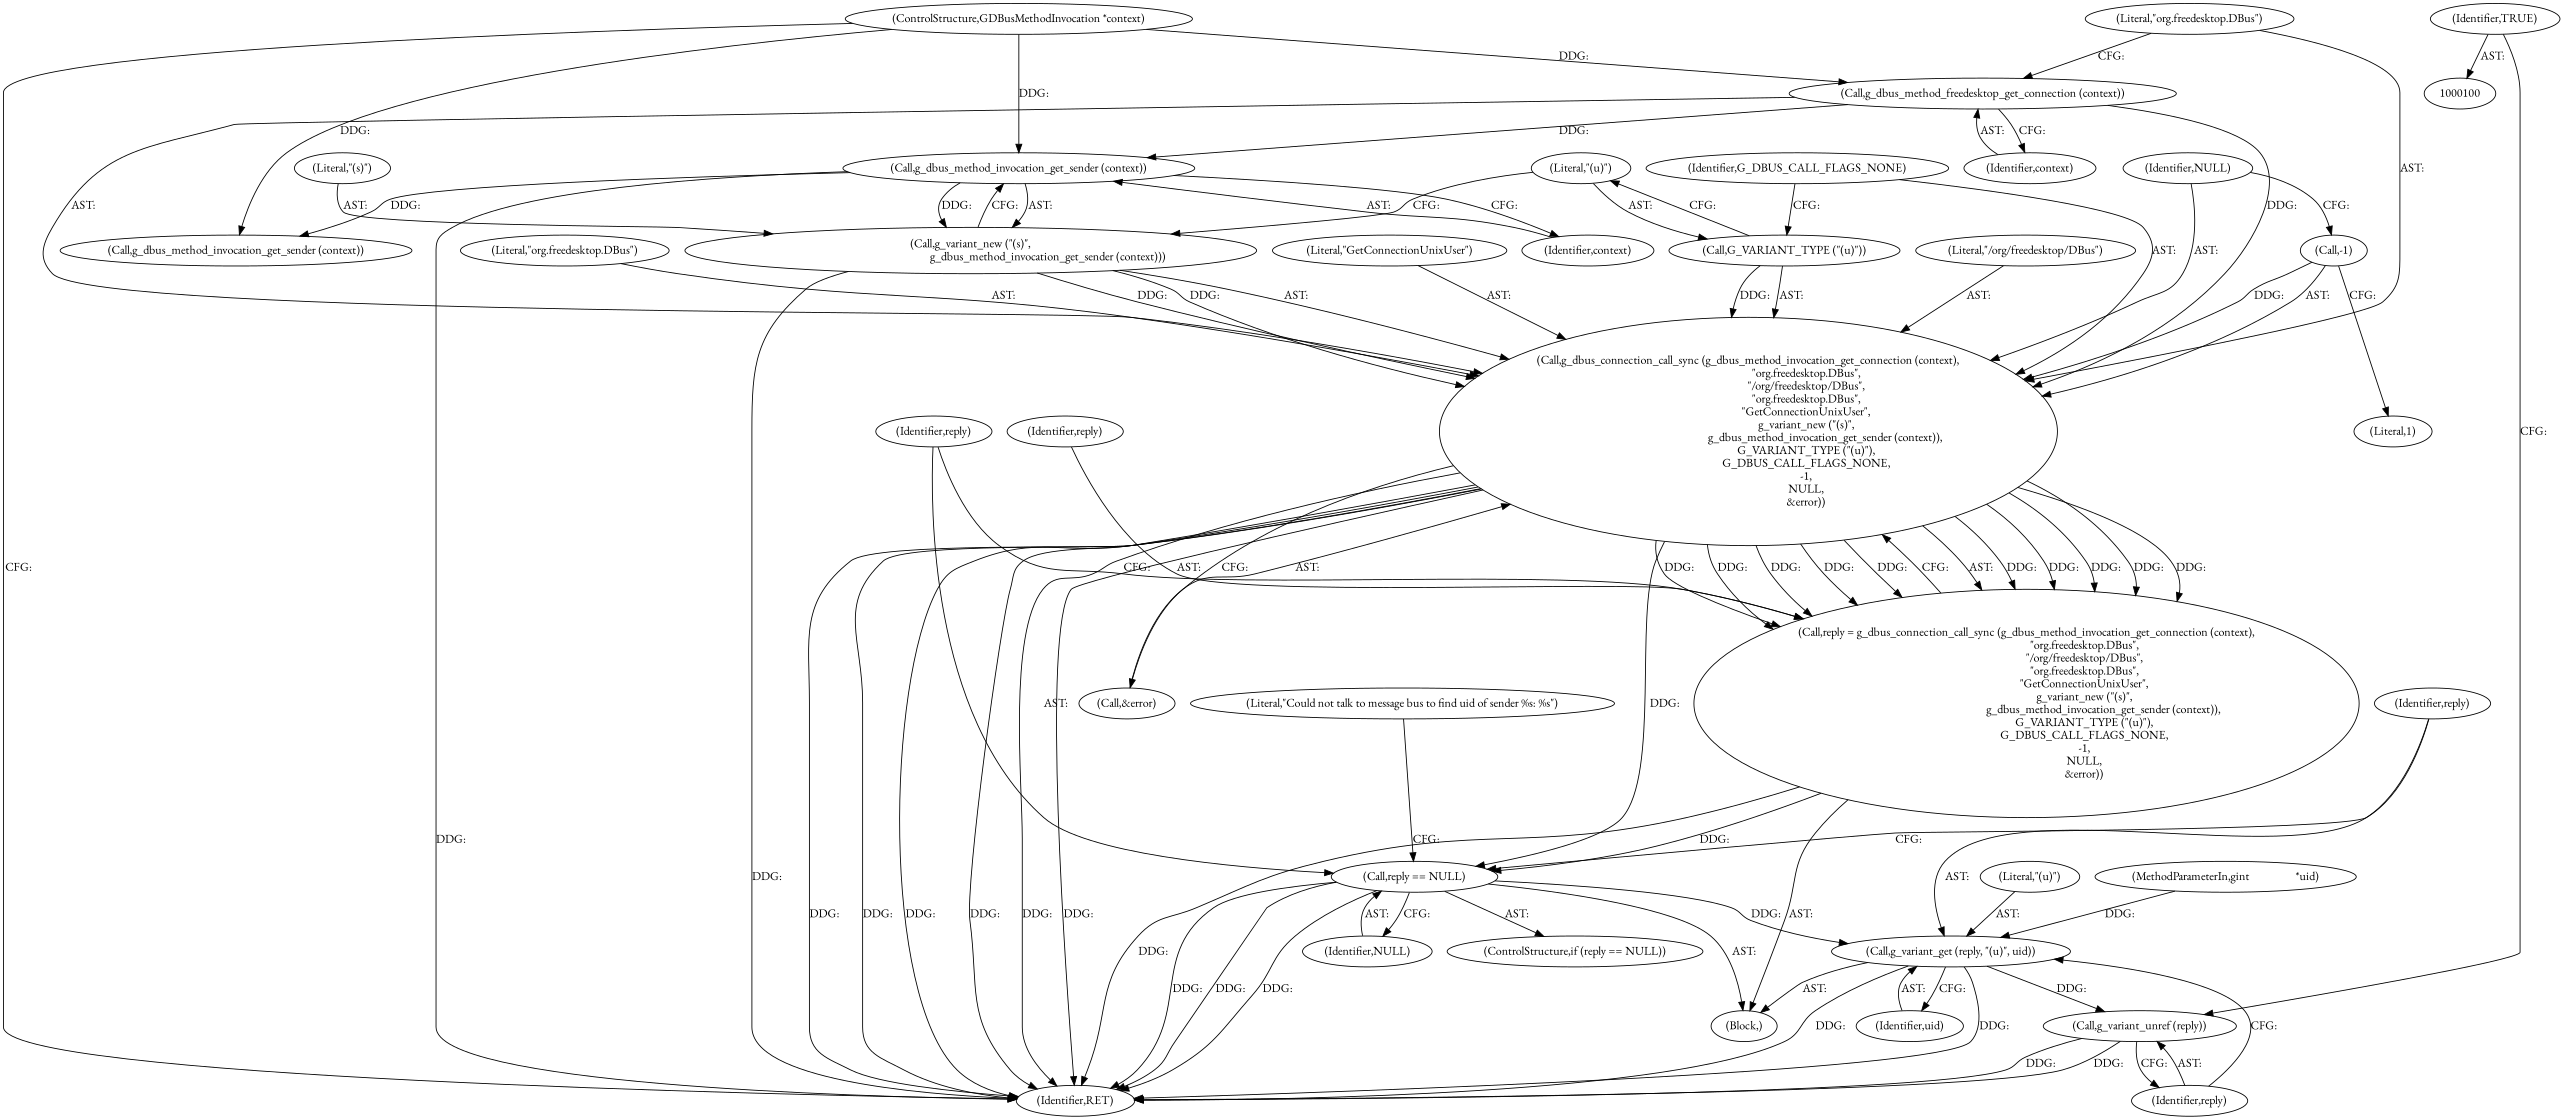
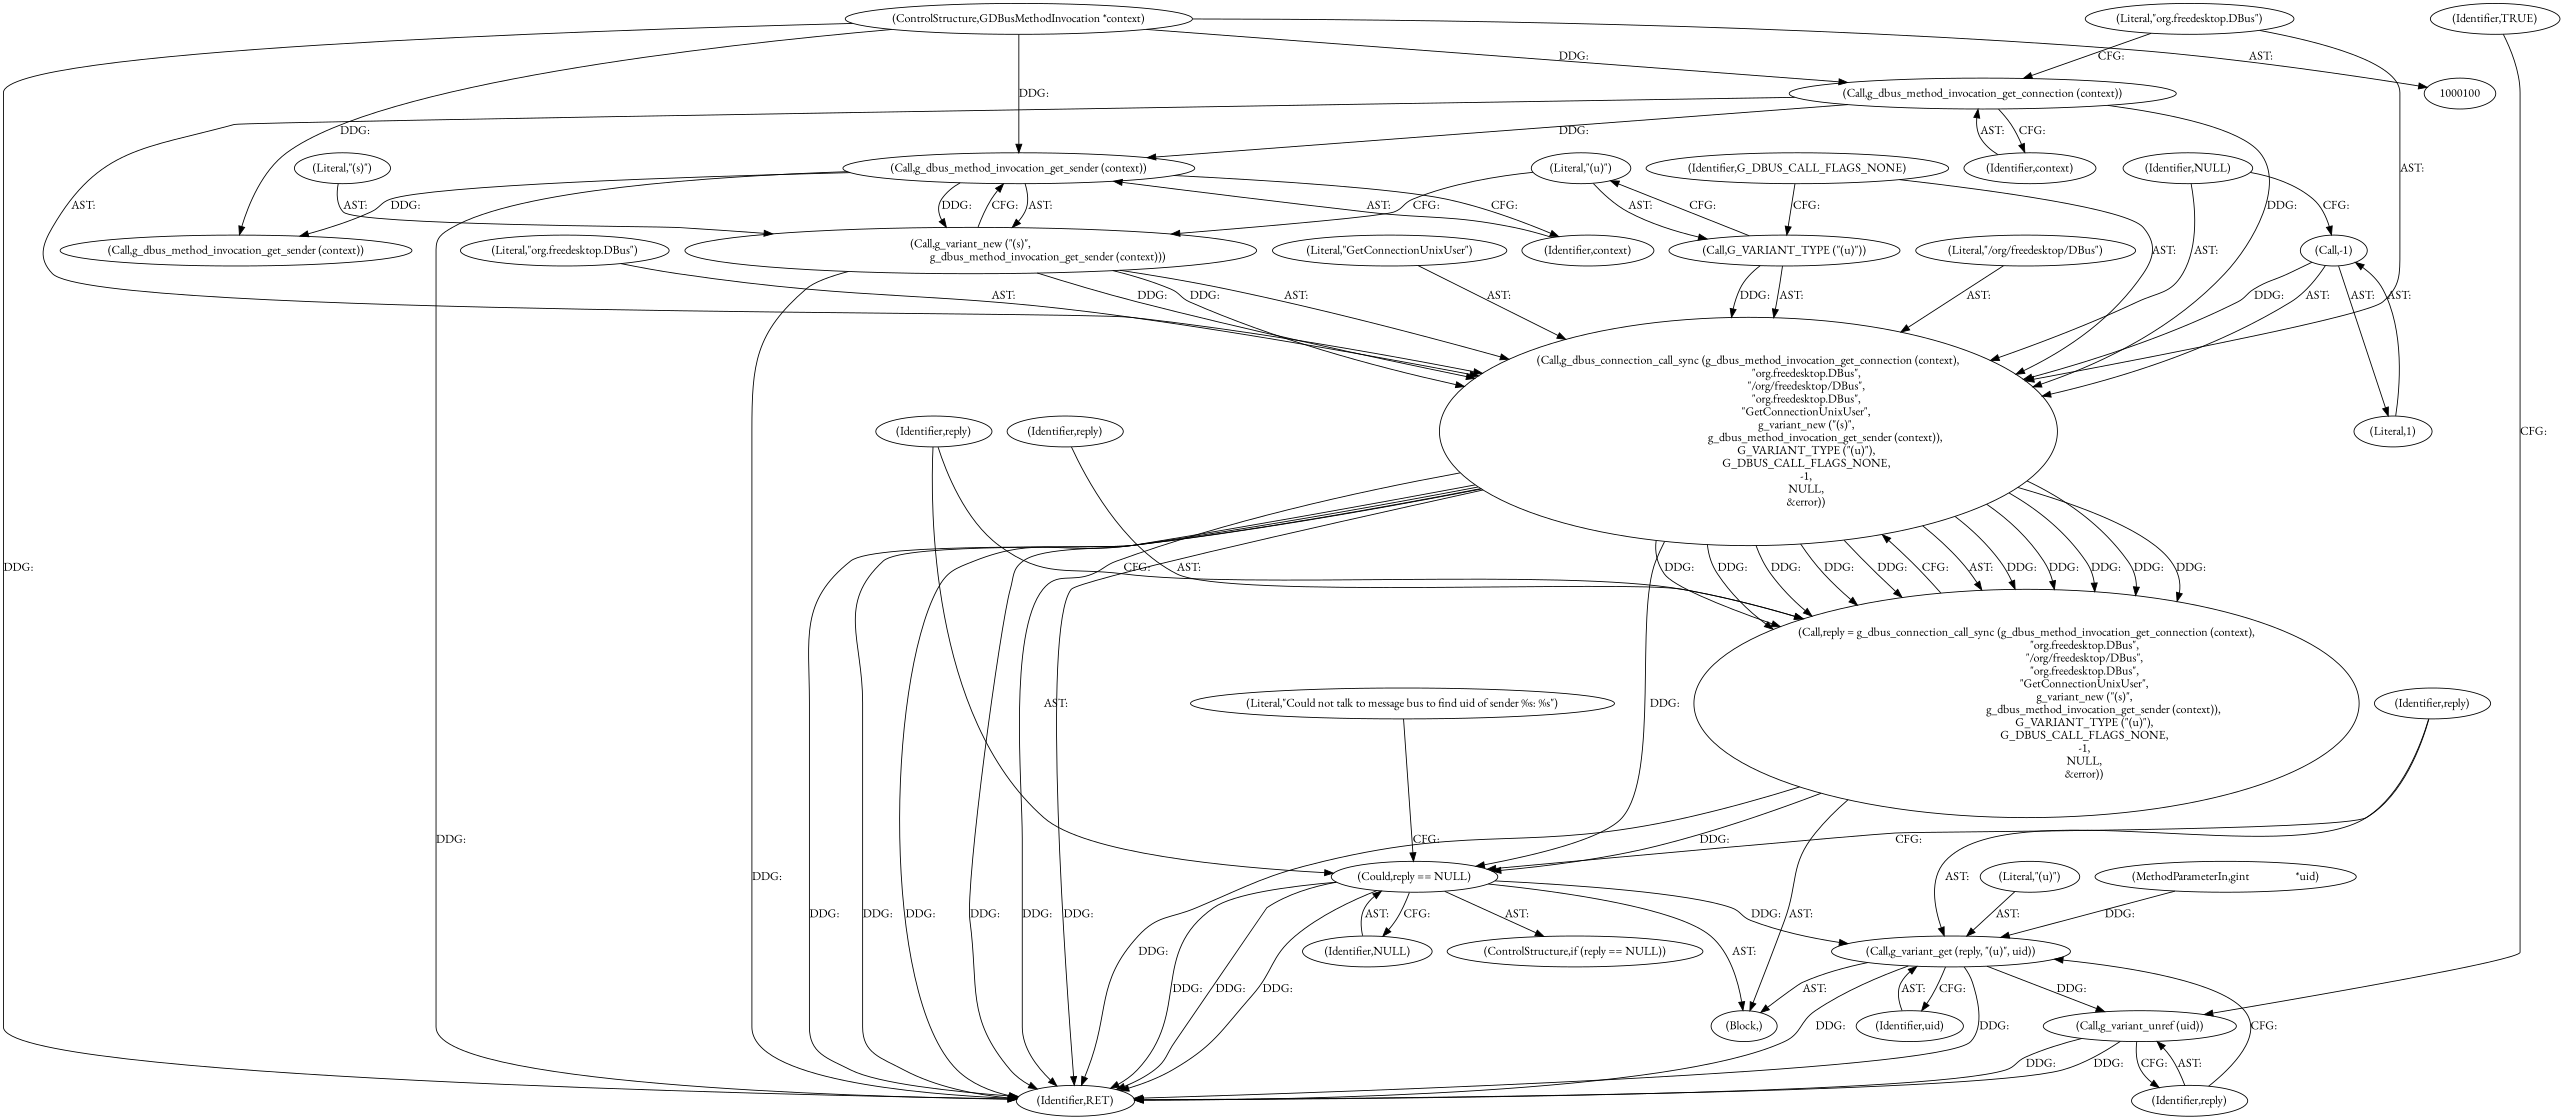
(2479, 53) -> (1807, 31)
(1983, 94) -> (1983, 94)
(2364, 295) -> (2364, 295)
none -> (2397, 336)
(20, 567) -> (20, 567)
(1127, 703) -> none
(1415, 877) -> (1415, 877)
(2140, 1026) -> (2140, 1026)
